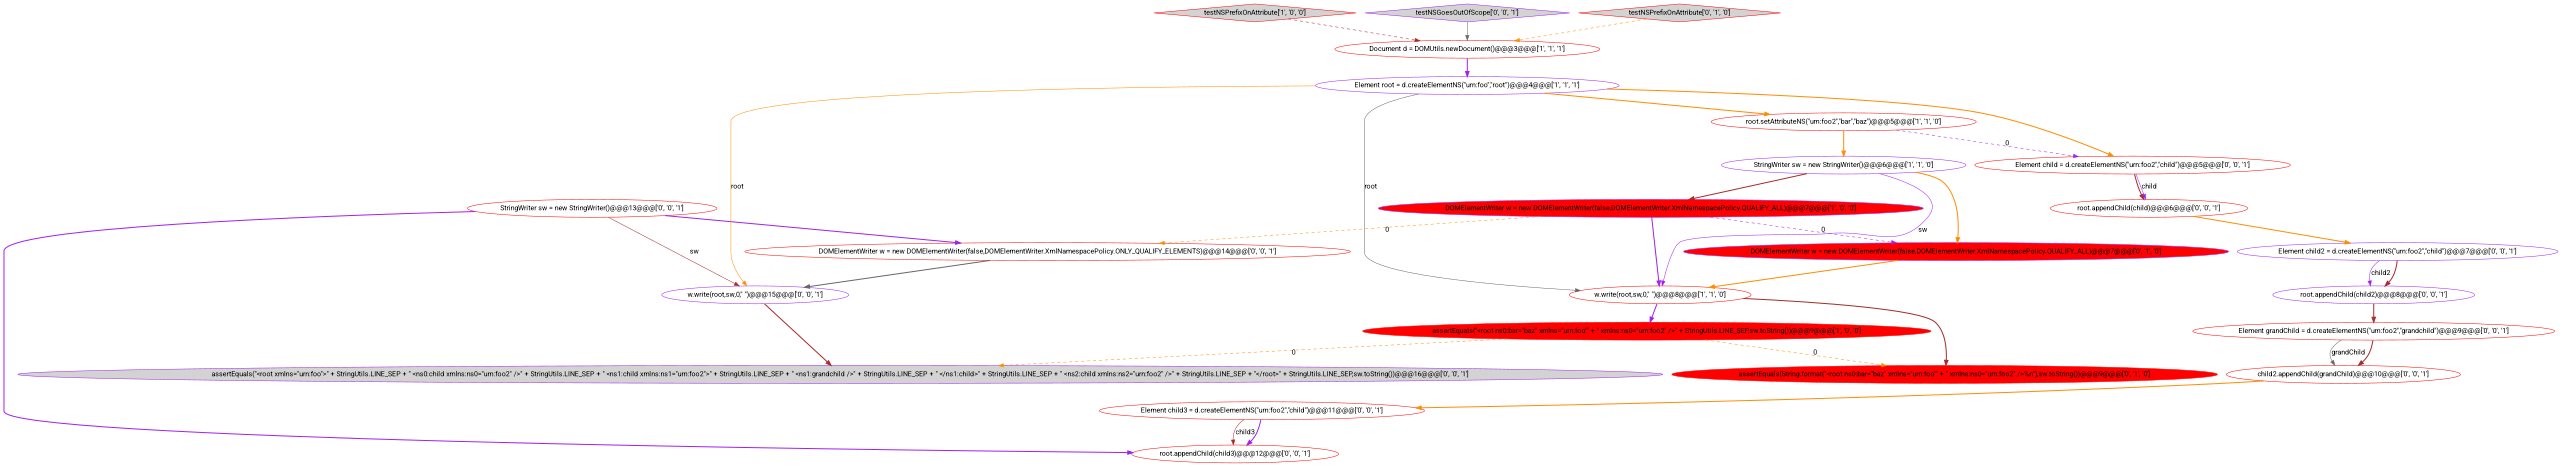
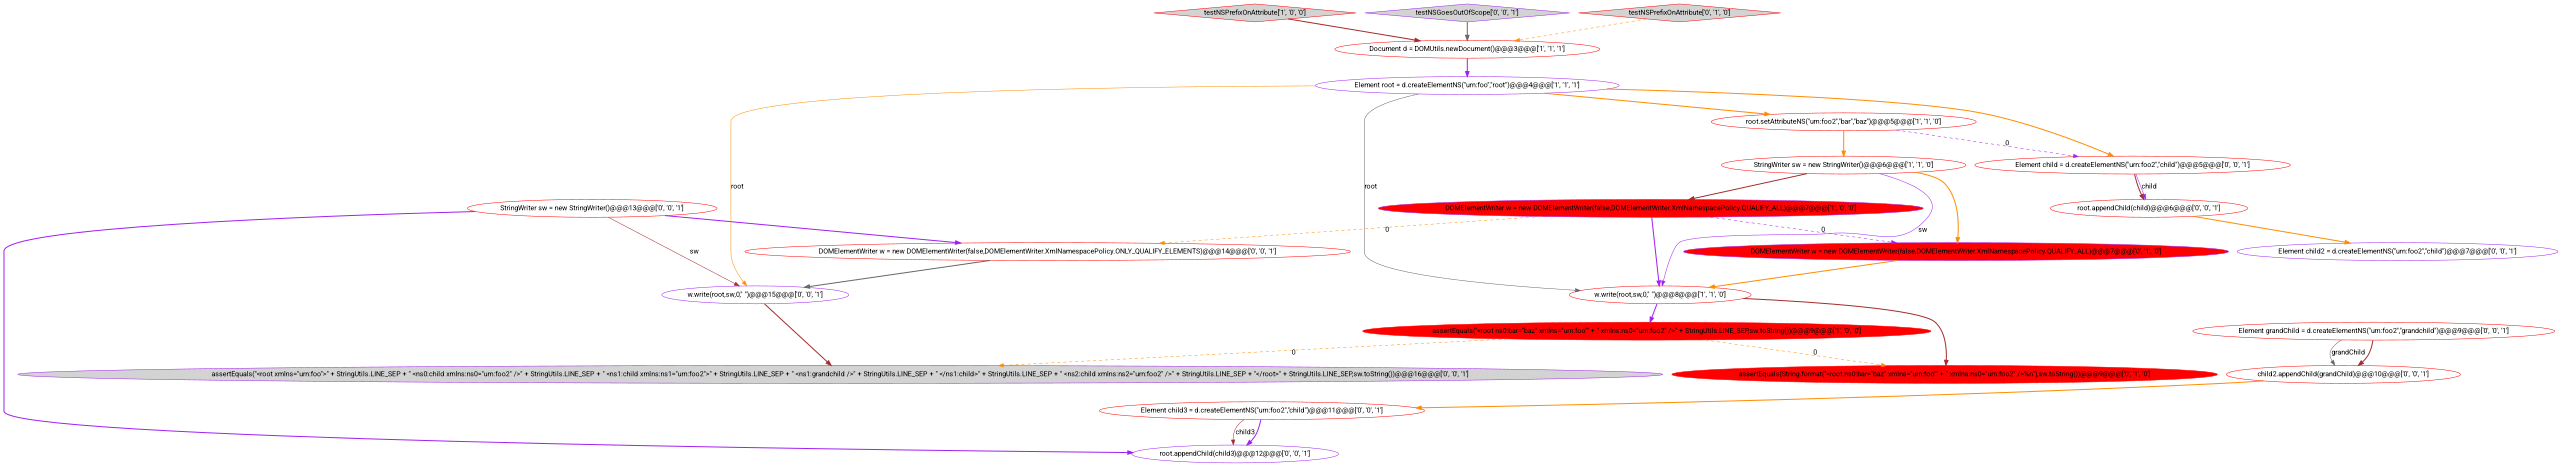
(1352, 29) -> (1352, 29)
(1467, 29) -> (1467, 29)
(1844, 165) -> (1844, 165)
(2374, 295) -> none
(1235, 454) -> (1235, 454)
